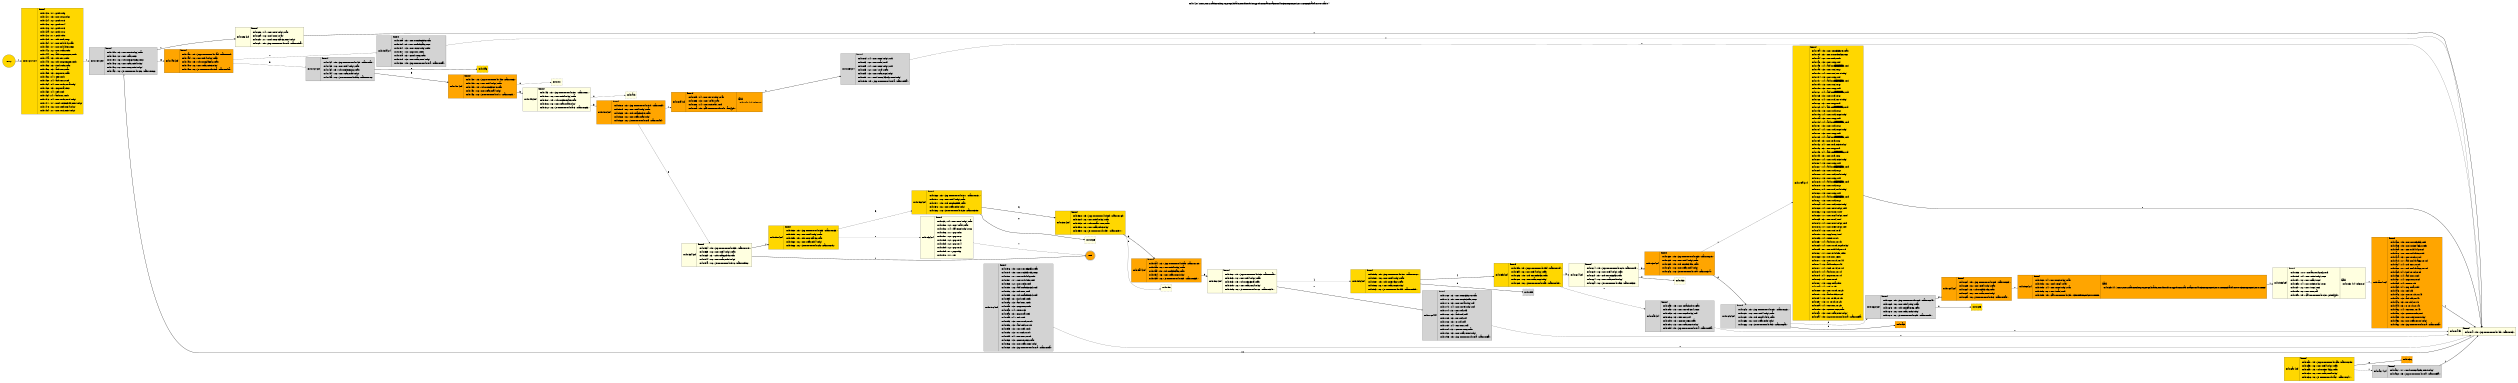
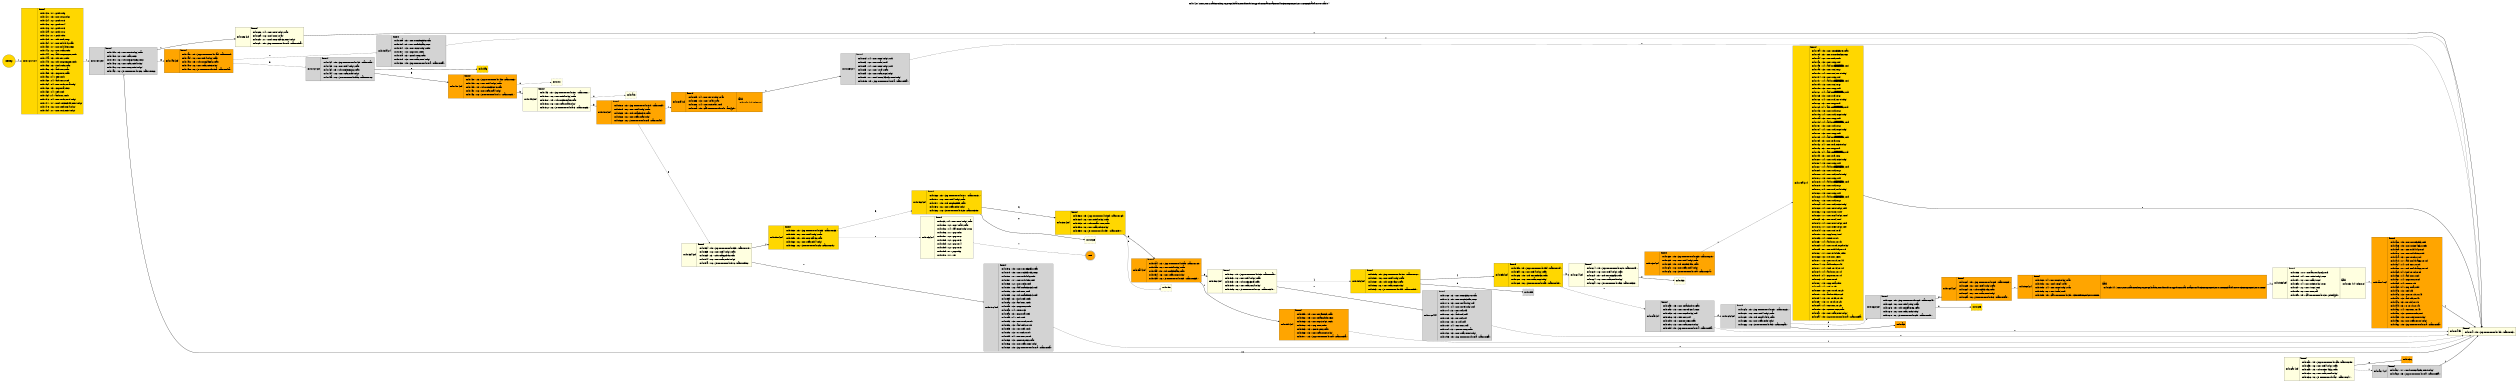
(9, 61) -> (9, 61)
(918, 260) -> (867, 283)
(1641, 269) -> none
(1730, 288) -> (1717, 316)
none -> (1314, 325)
(2319, 369) -> (2319, 369)
